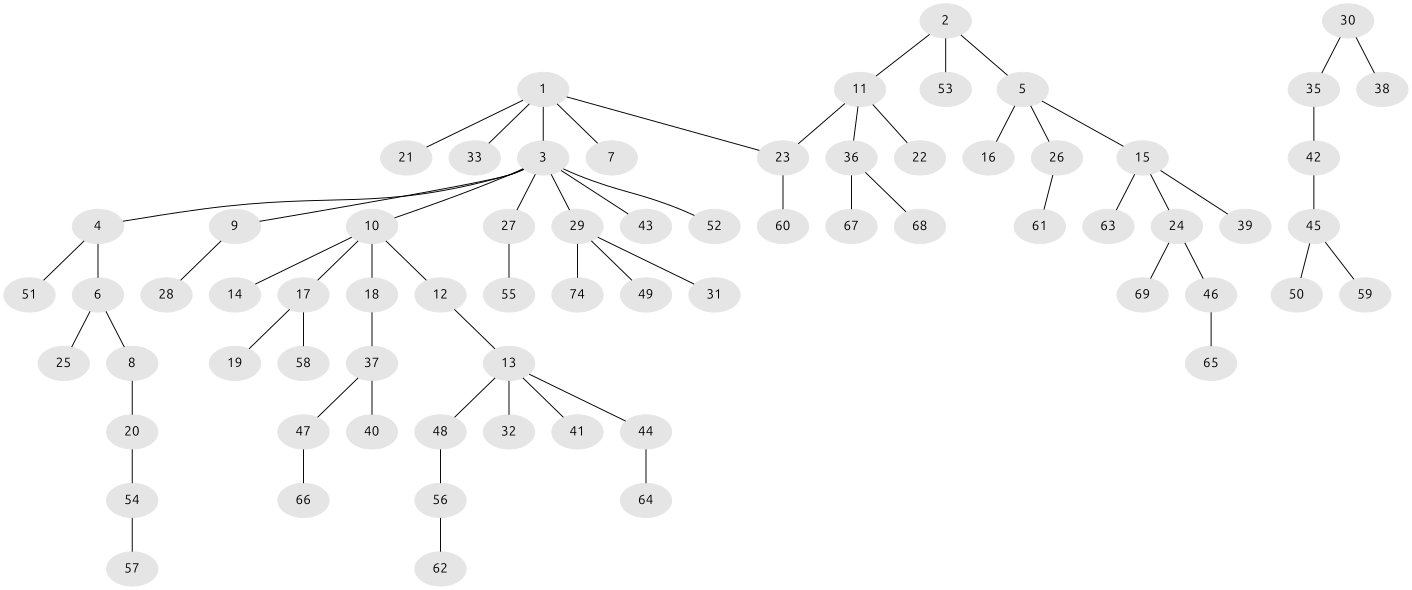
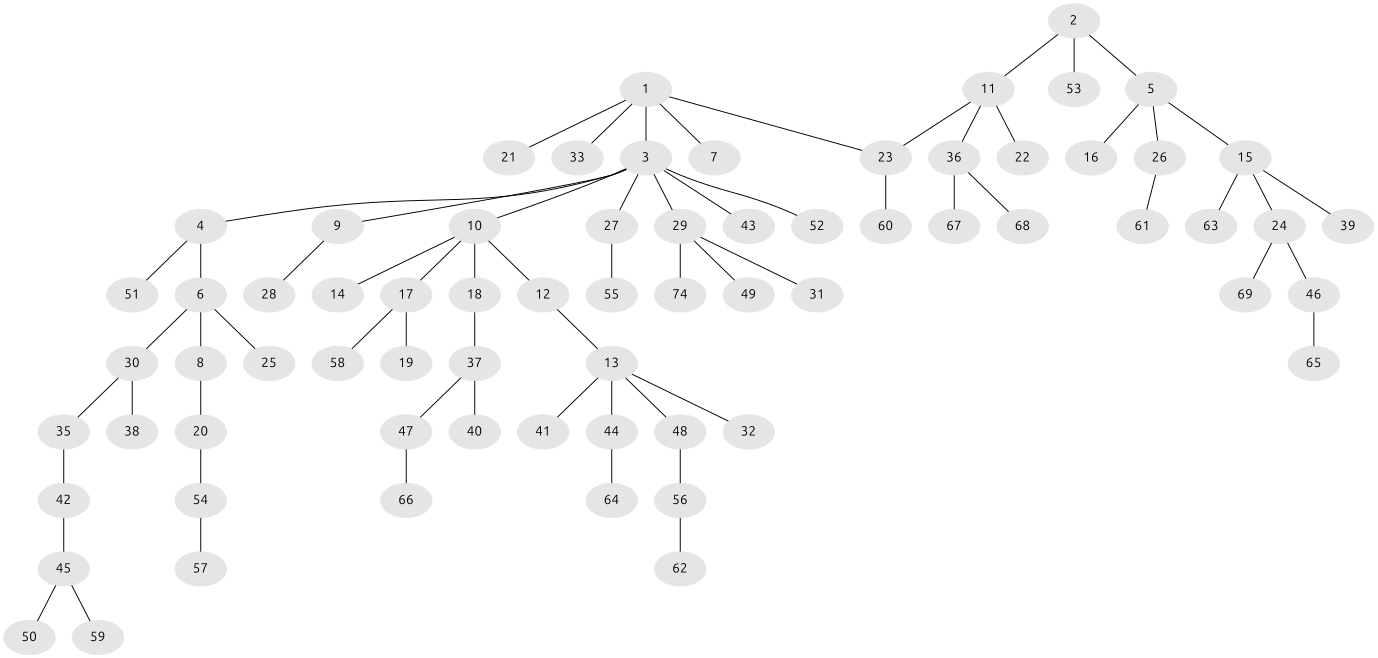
none -> (167, 329)
